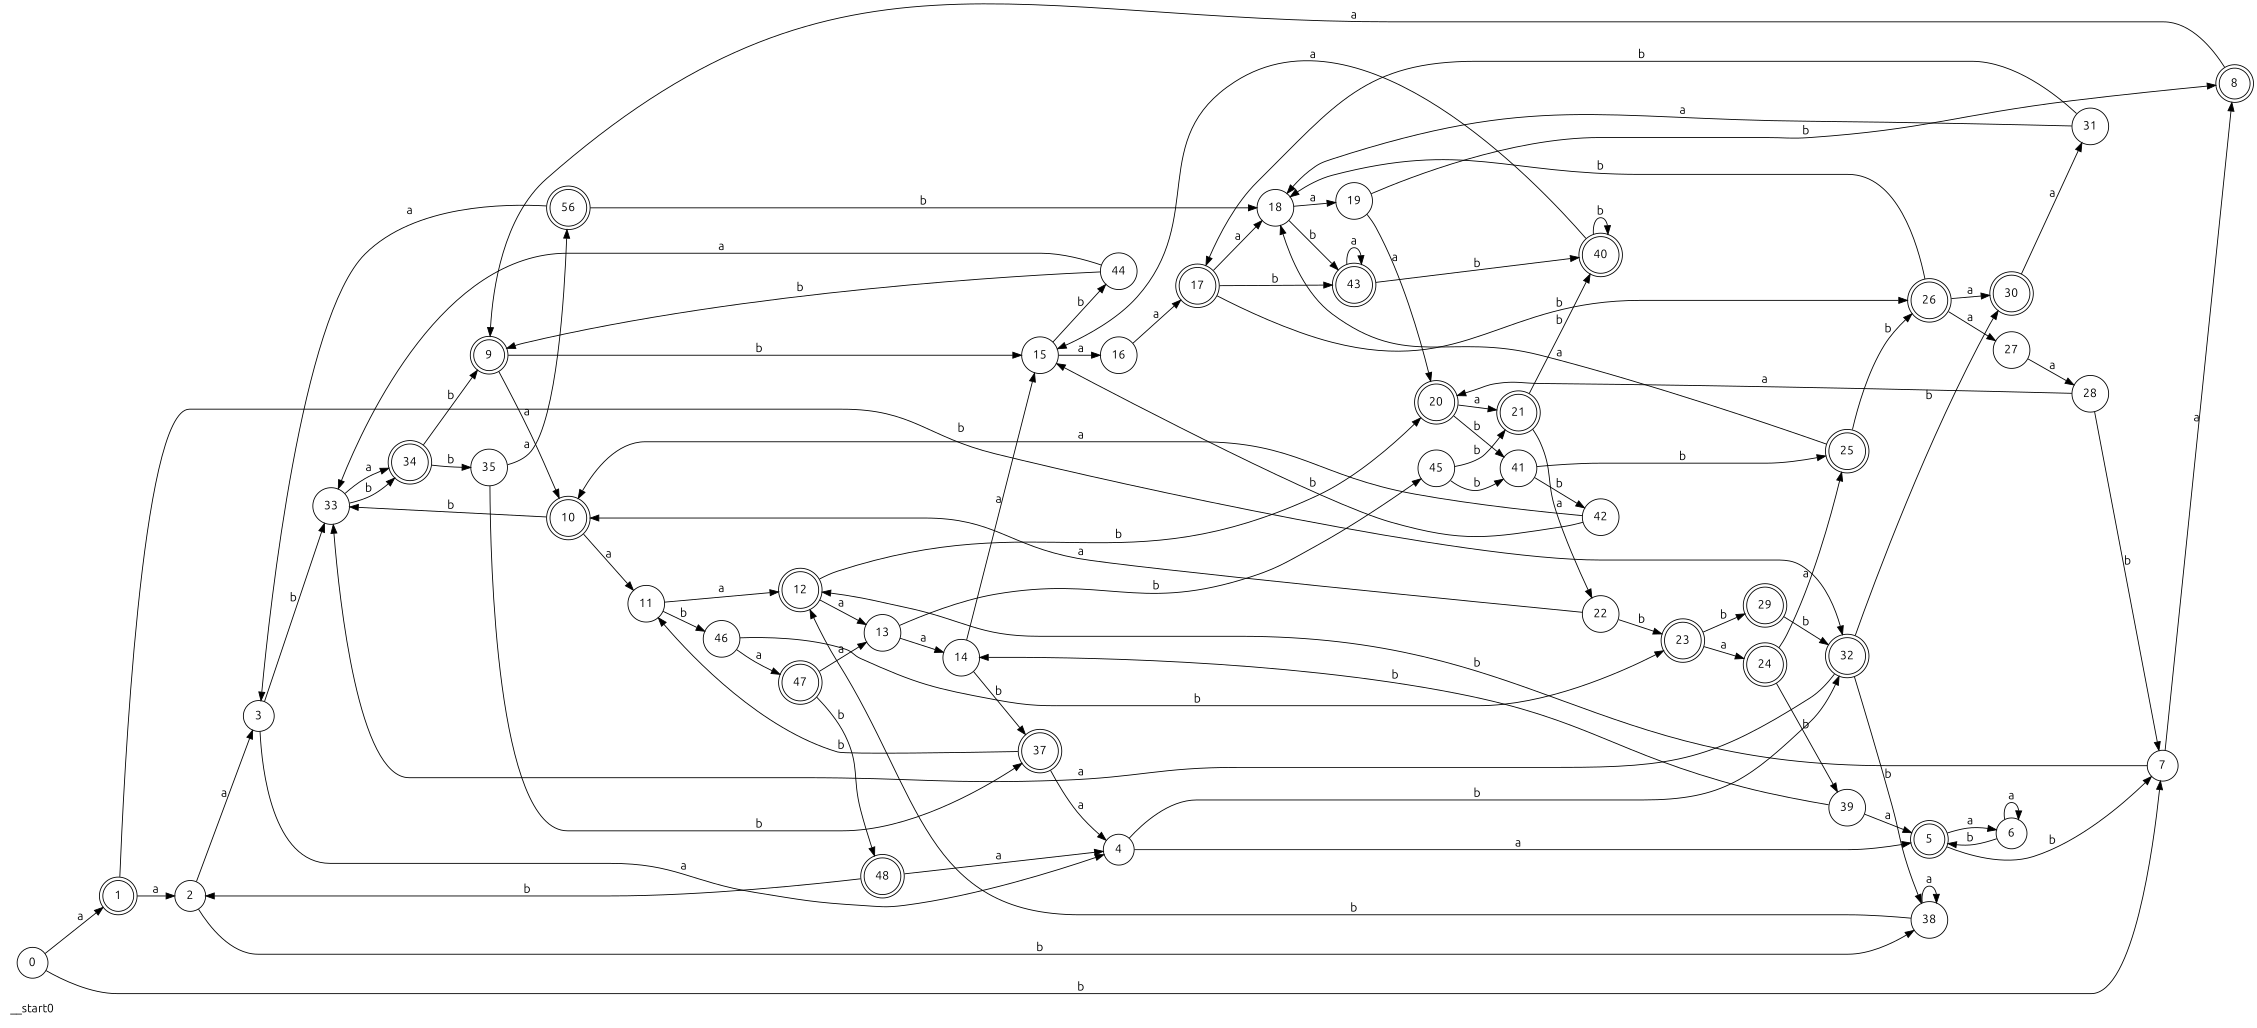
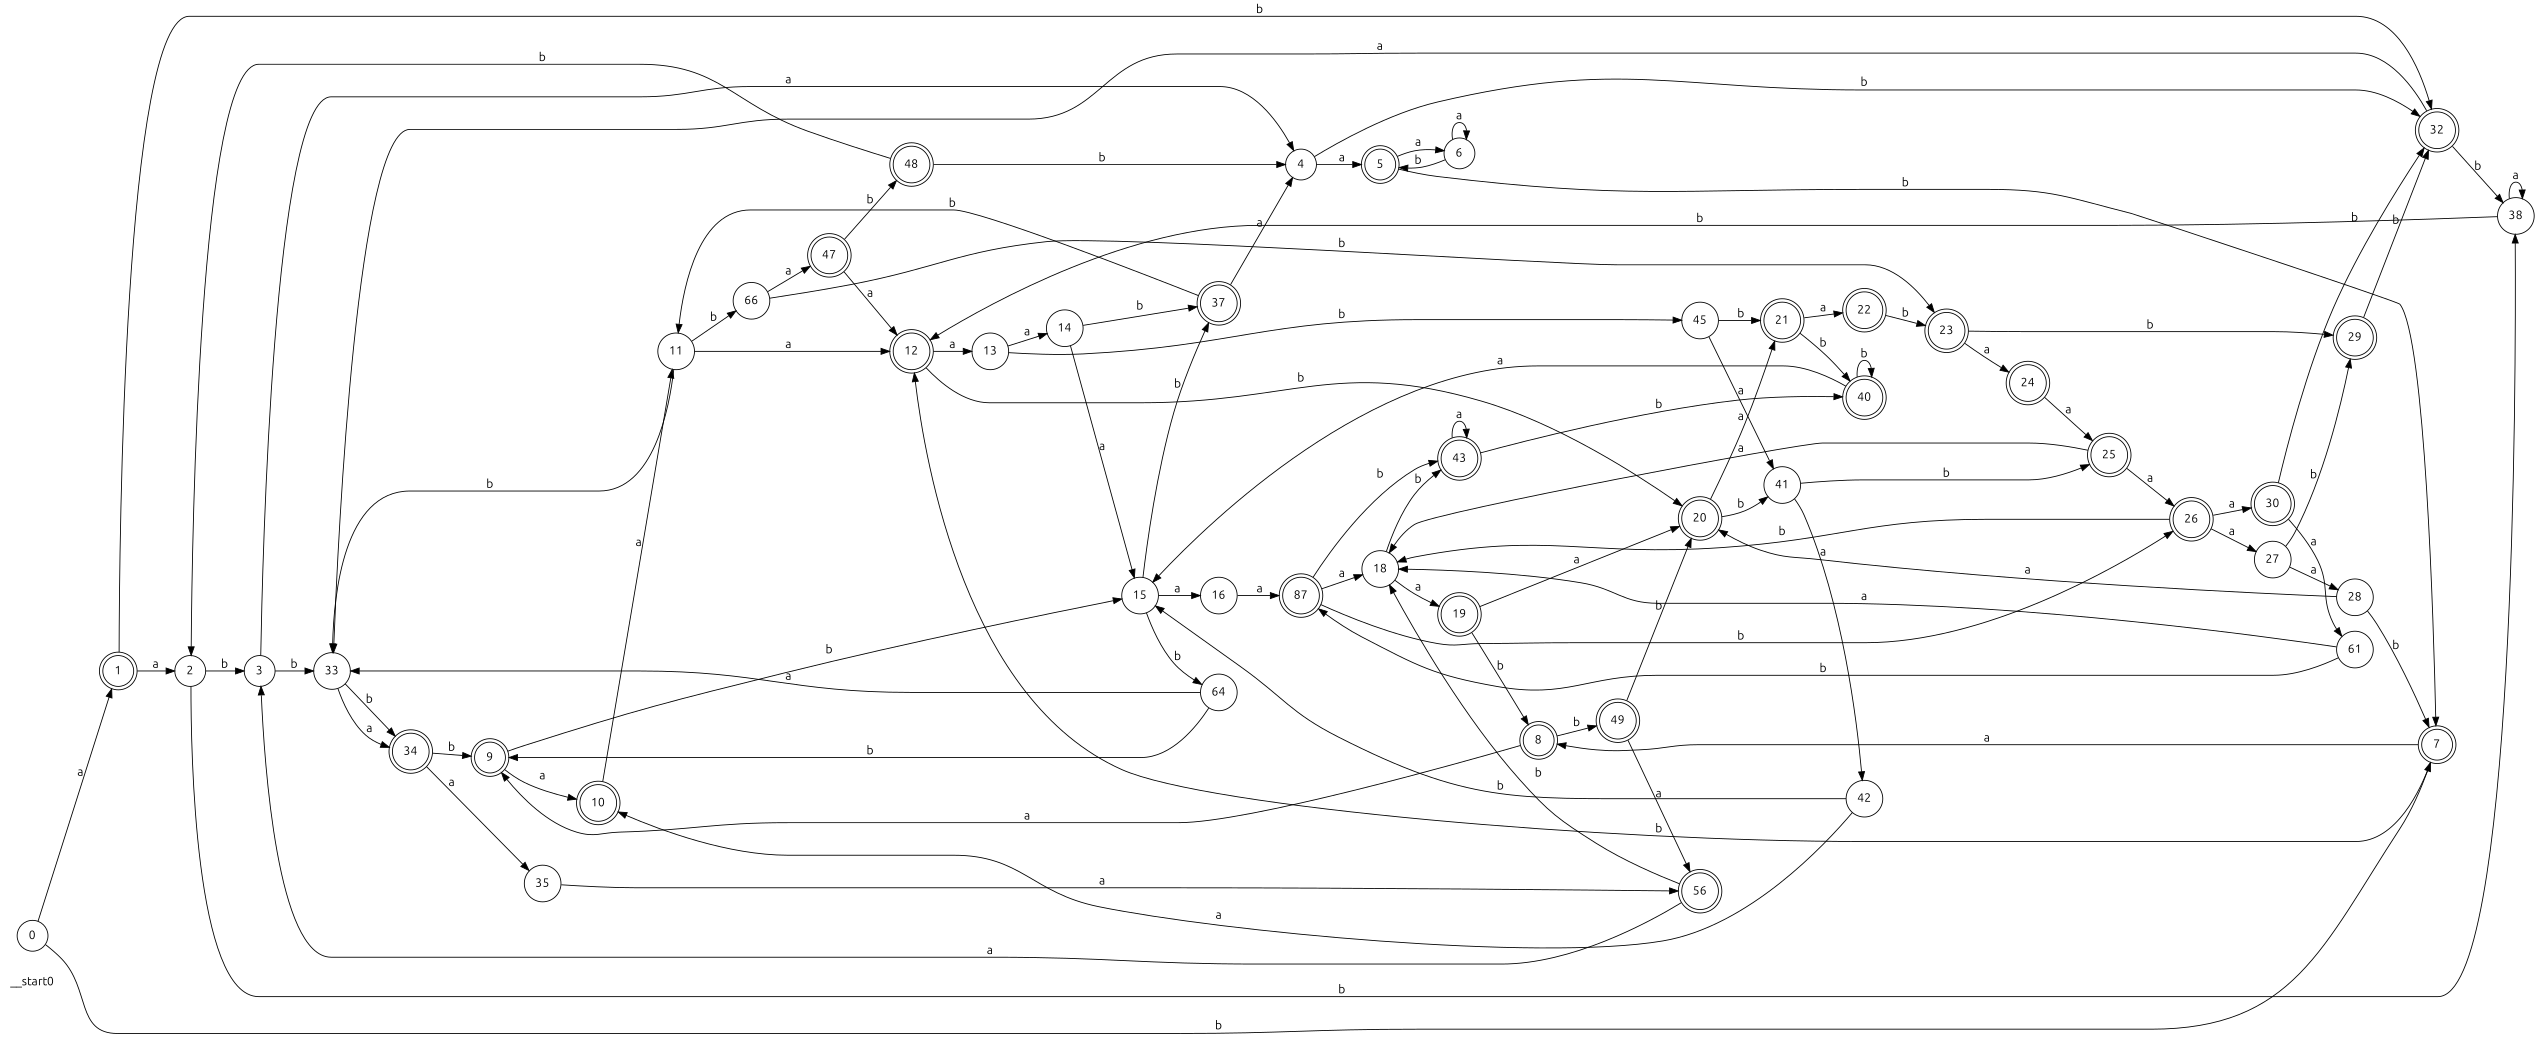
(2090, 126) -> (2355, 650)
(1354, 201) -> (1459, 614)
(1119, 271) -> (1219, 692)
(1197, 286) -> (1301, 596)
(1888, 329) -> (2150, 479)
(451, 460) -> (452, 783)
none -> (2324, 460)
(1918, 474) -> (2332, 312)
(1477, 483) -> (1741, 391)
(1560, 484) -> (1823, 552)
(452, 512) -> (488, 491)
(1089, 560) -> none
(1601, 614) -> (1864, 310)
(722, 639) -> (751, 301)
(841, 658) -> (868, 300)
none -> (1618, 721)
(2163, 766) -> (2437, 745)
(225, 794) -> (225, 665)
(1847, 808) -> none
(614, 831) -> (1164, 451)
(999, 856) -> (1102, 158)
